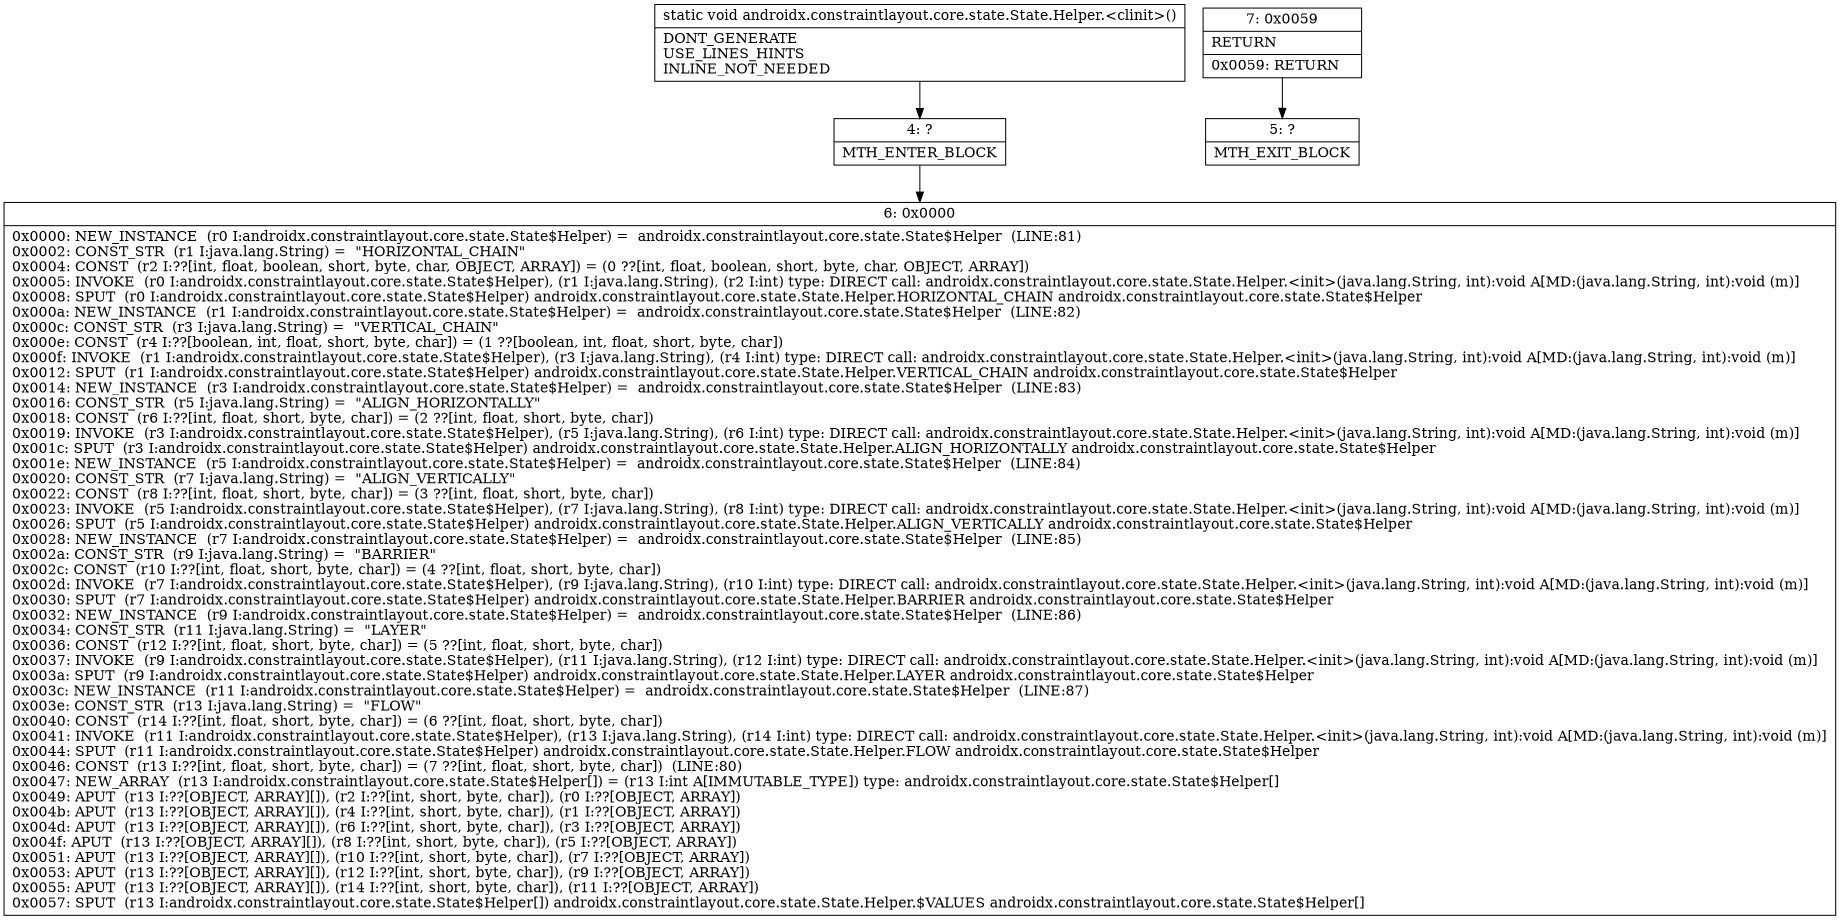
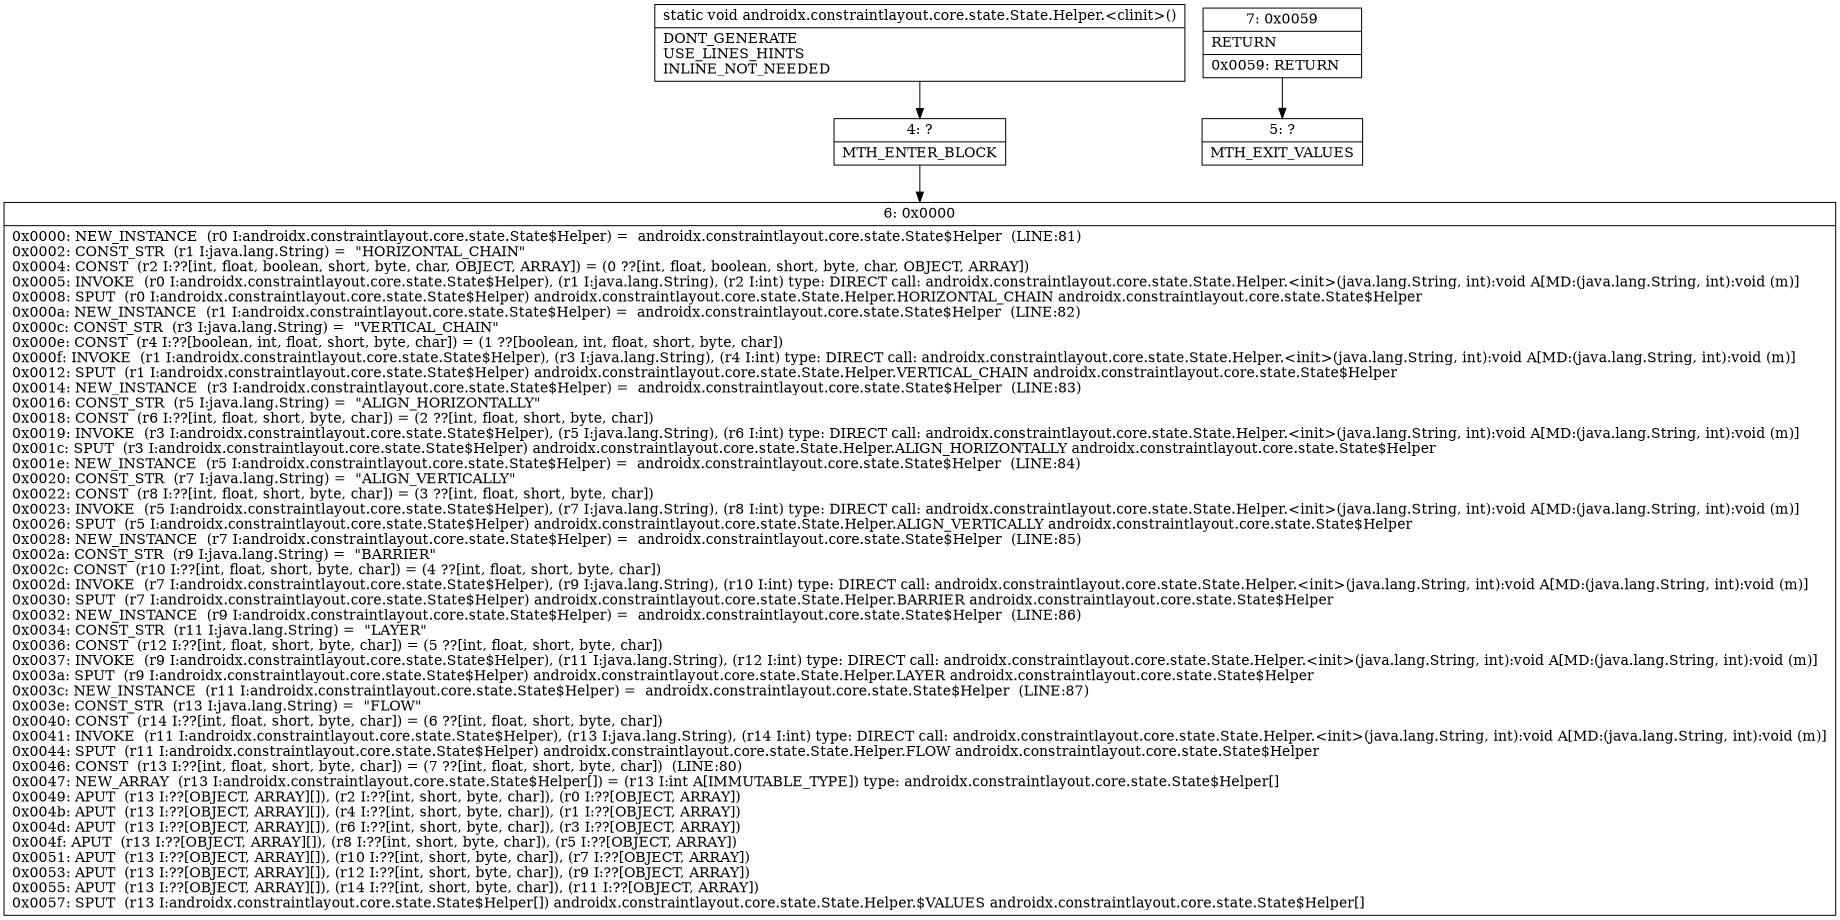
(1282, 153) -> (1282, 153)
